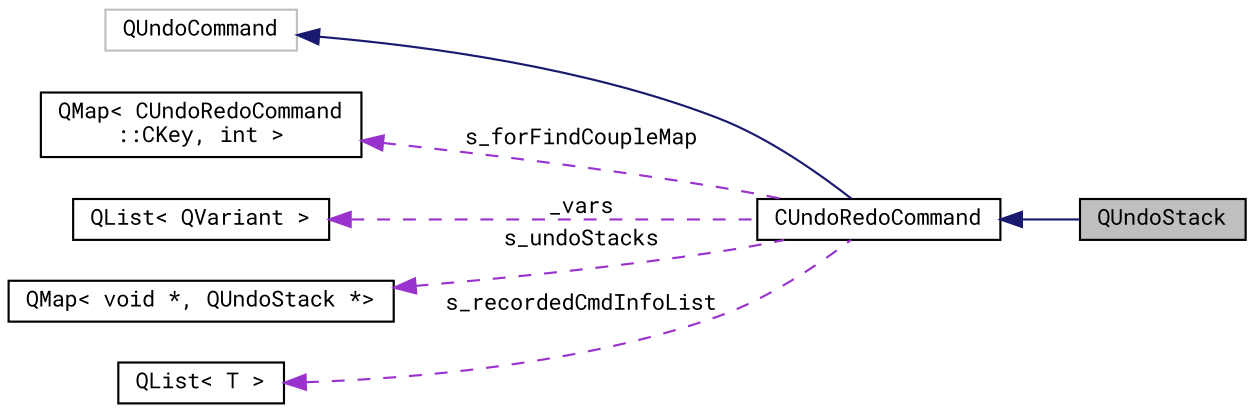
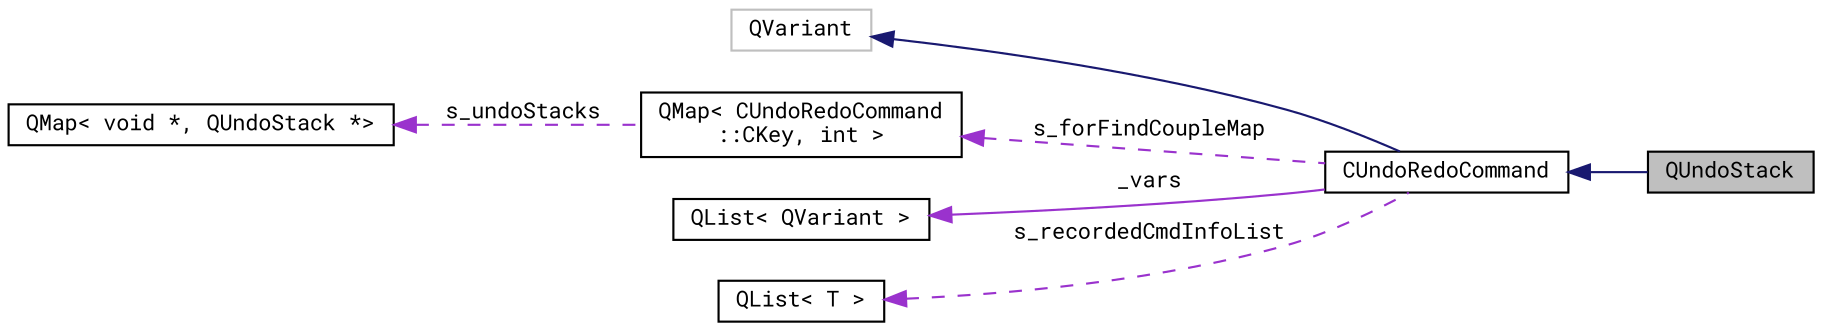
(201, 30) -> (801, 30)
(554, 219) -> (1138, 205)
(600, 267) -> (528, 125)
